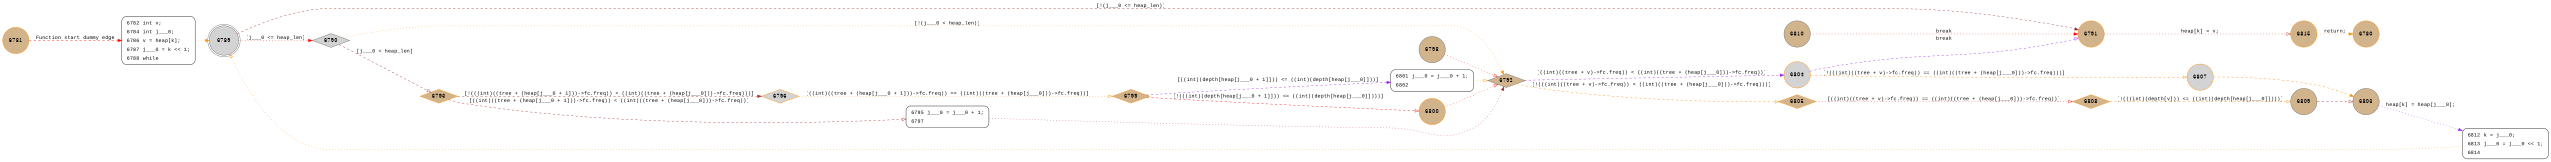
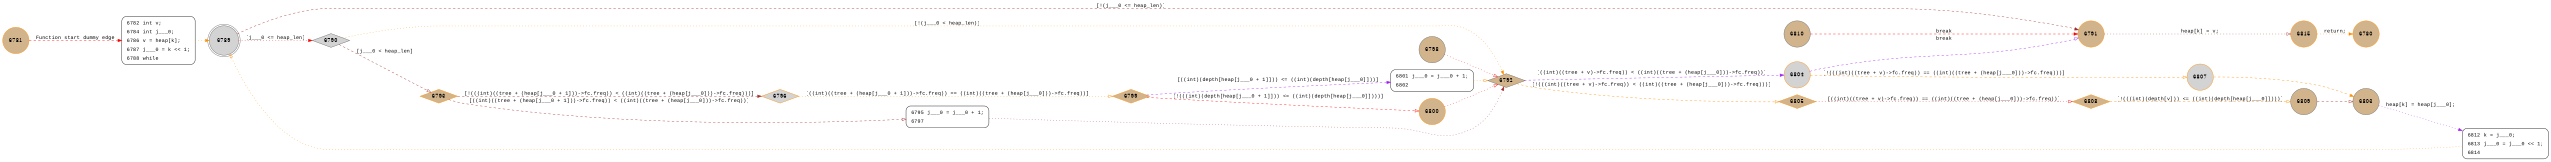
(1942, 34) -> (1942, 34)
